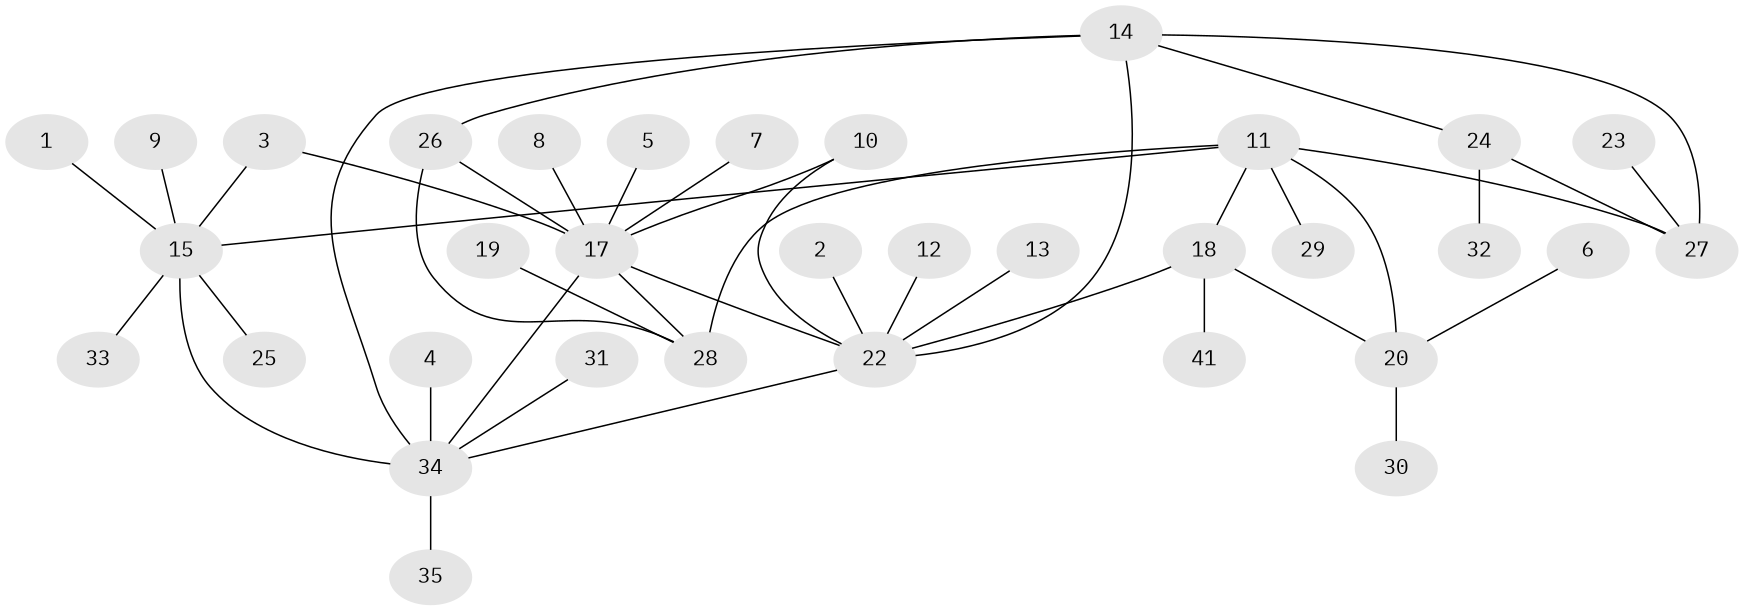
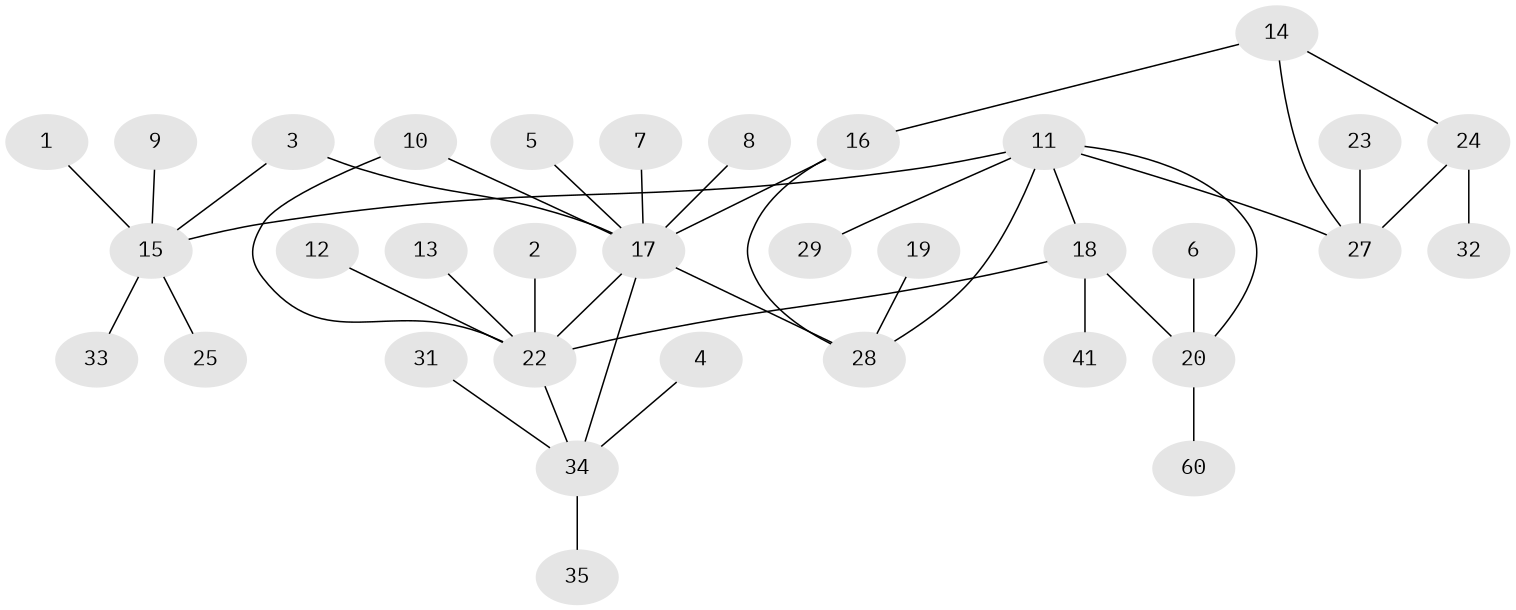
(547, 73) -> none
(431, 142) -> (858, 142)
(1100, 266) -> none
(242, 414) -> none
(1396, 468) -> (1194, 468)
